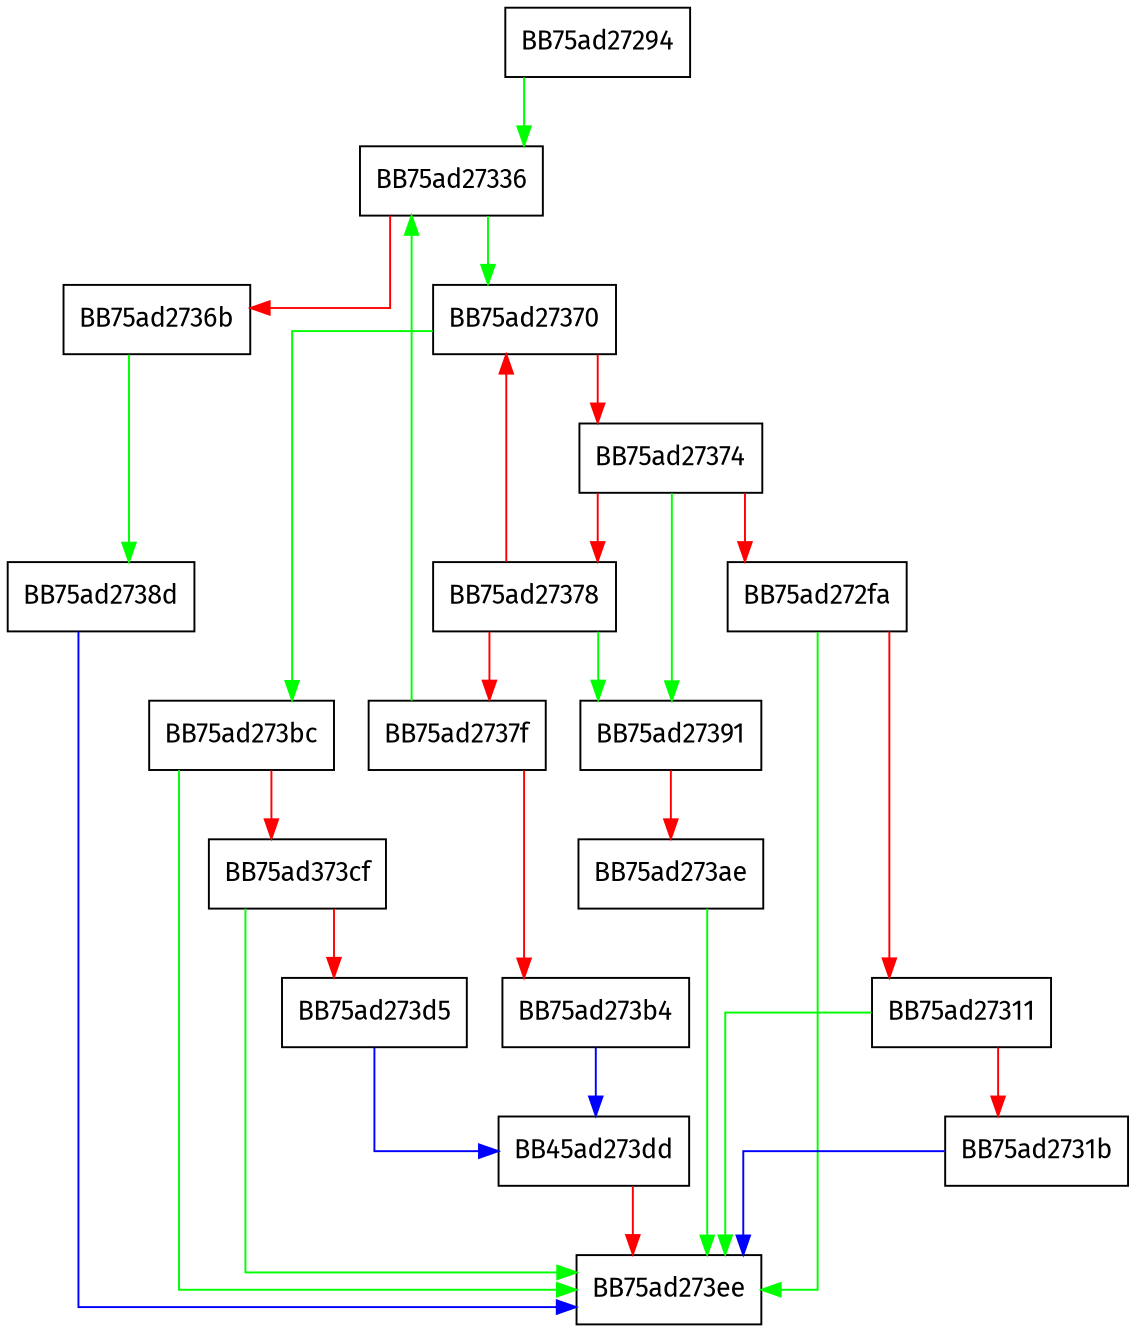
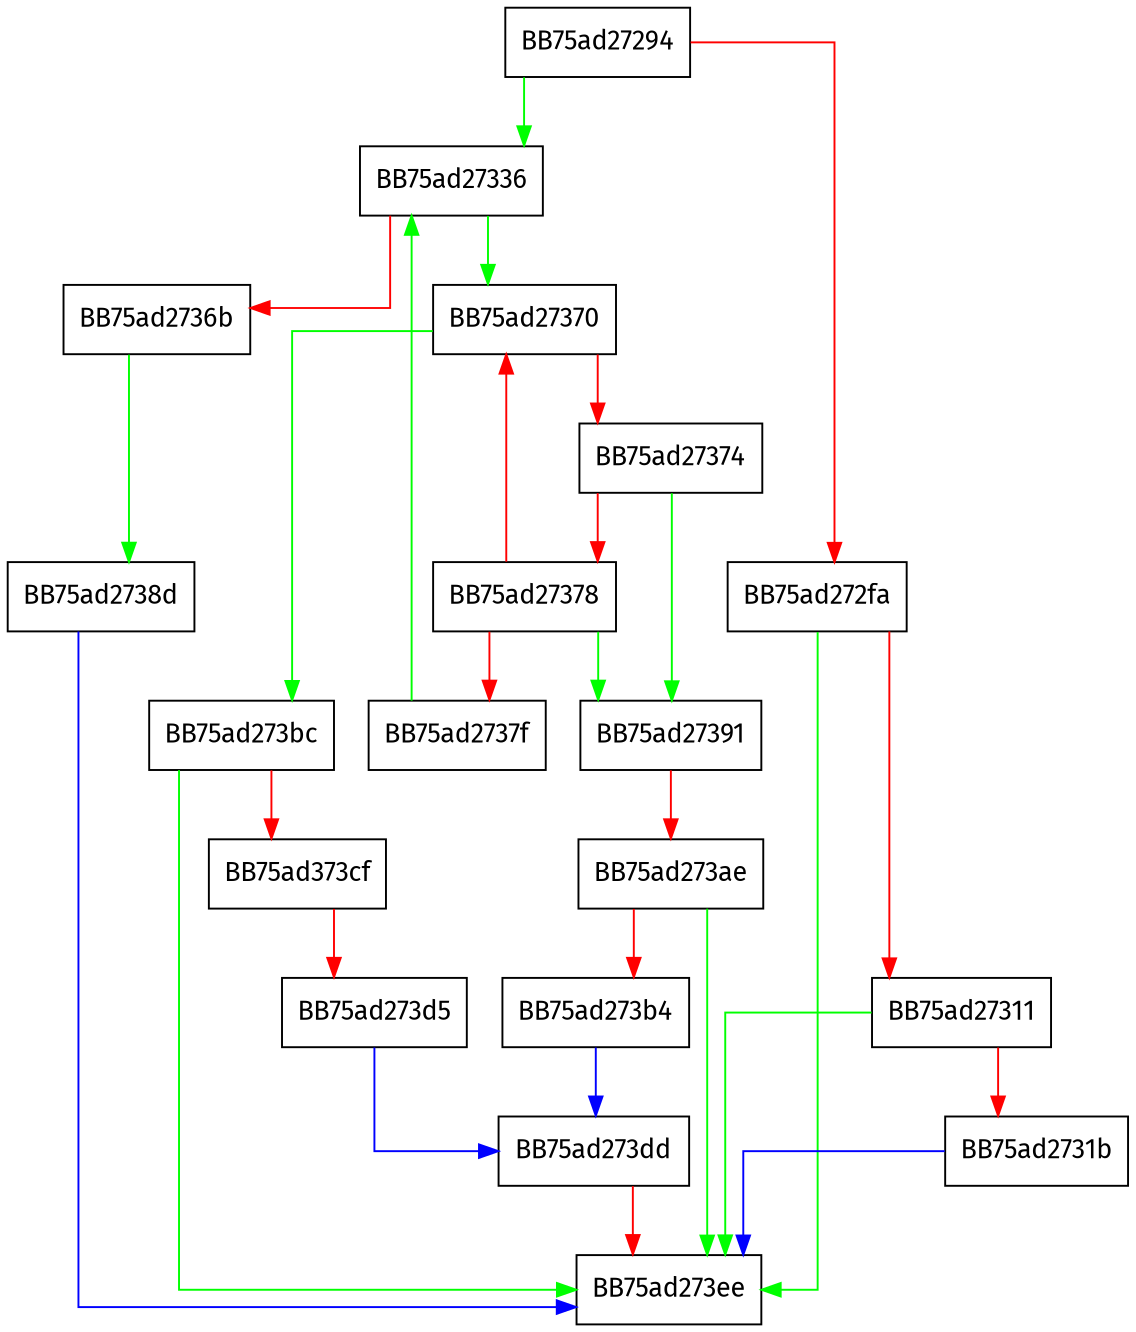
(745, 518) -> (834, 221)
(524, 864) -> (634, 933)
(594, 1151) -> (594, 1151)
(245, 1246) -> none
